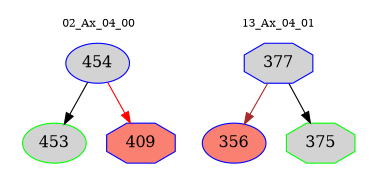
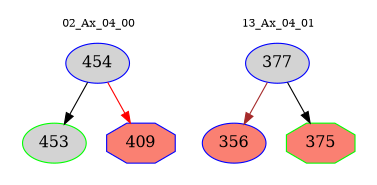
(279, 63) -> (277, 63)
(321, 143) -> (321, 143)
